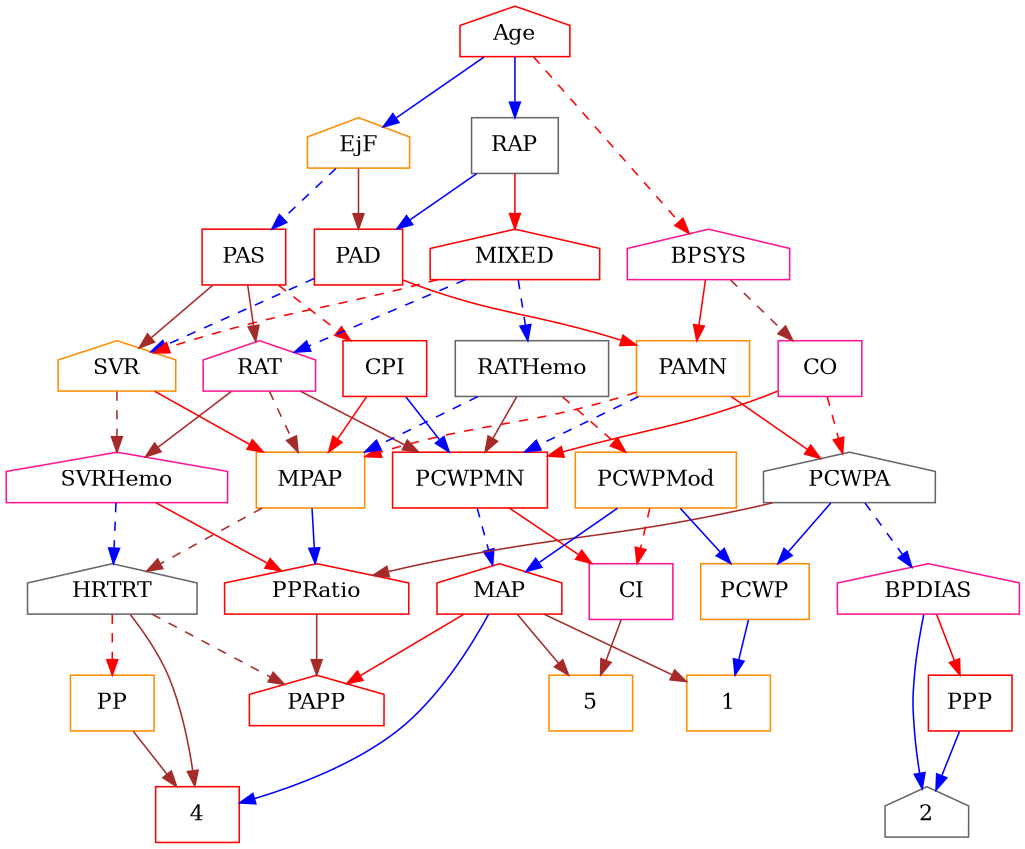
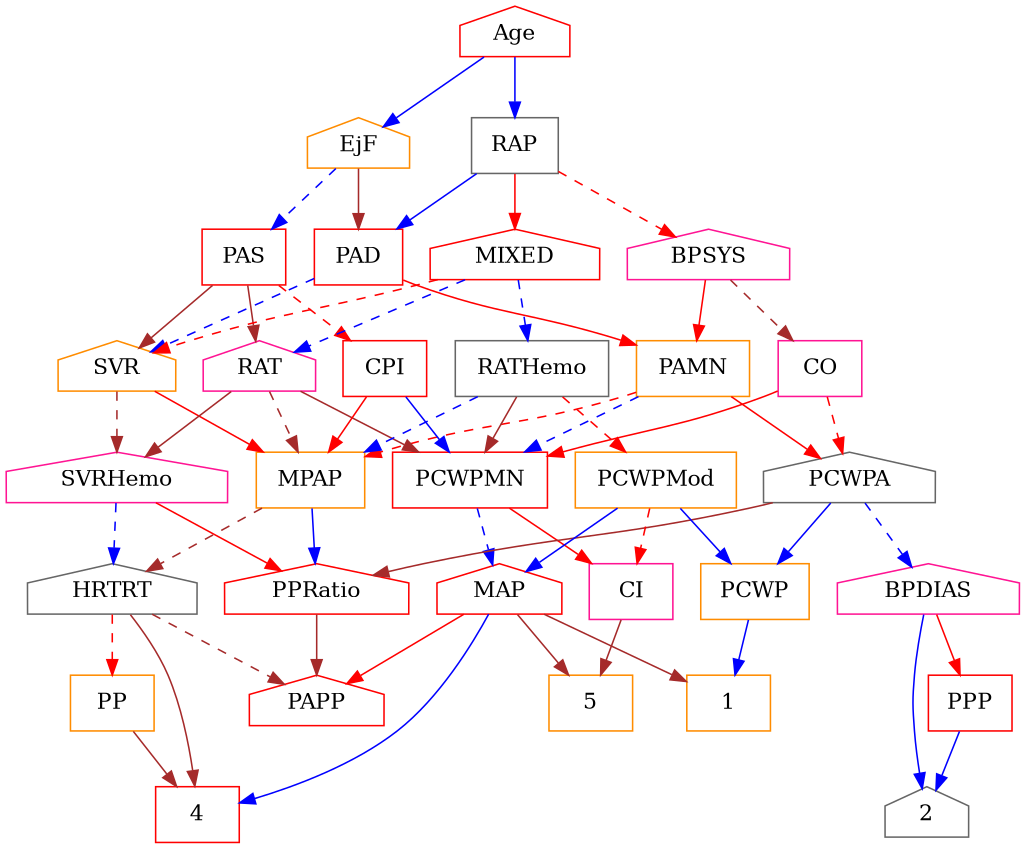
(606, 139) -> (610, 200)
